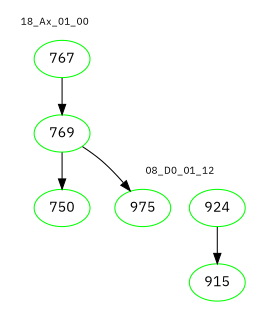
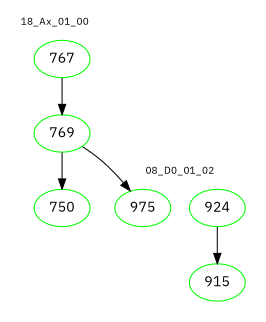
(180, 171) -> (180, 171)
